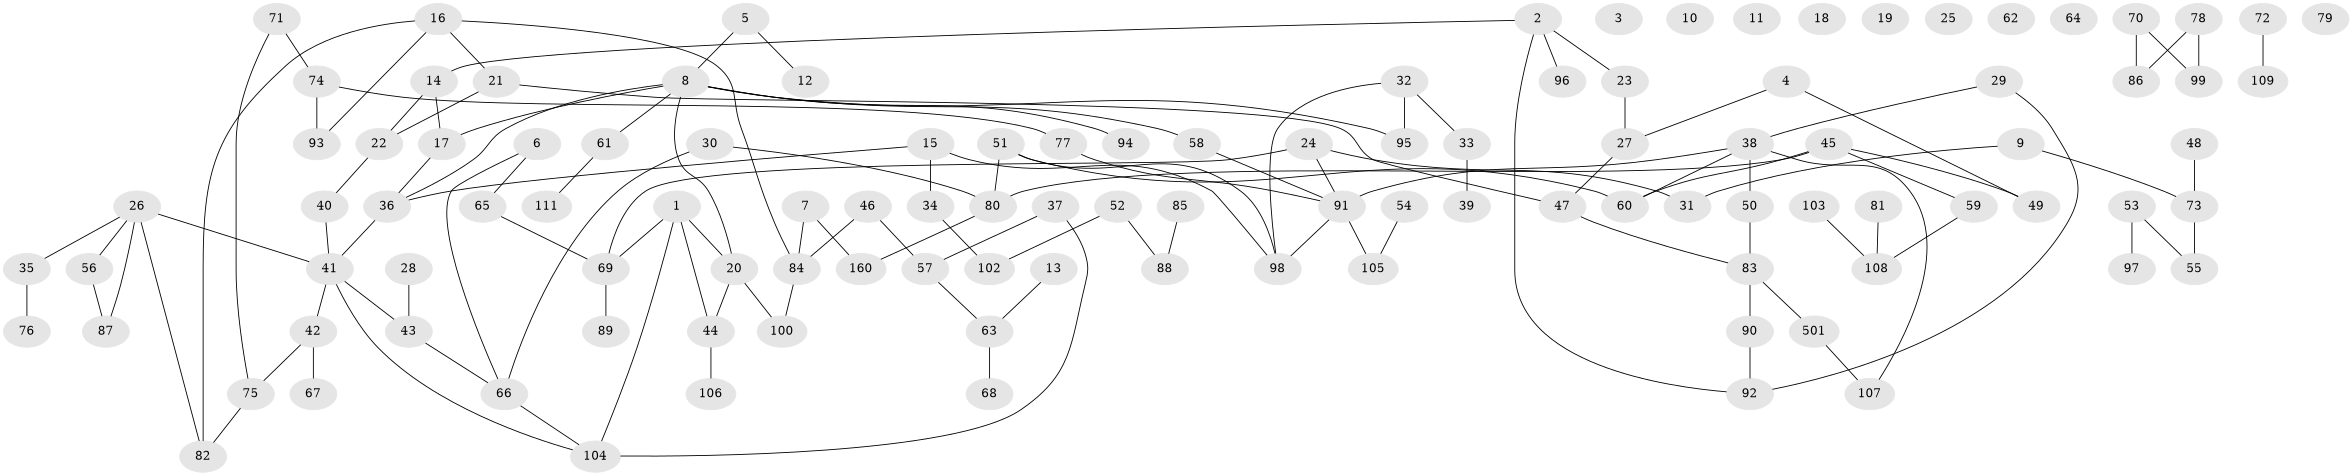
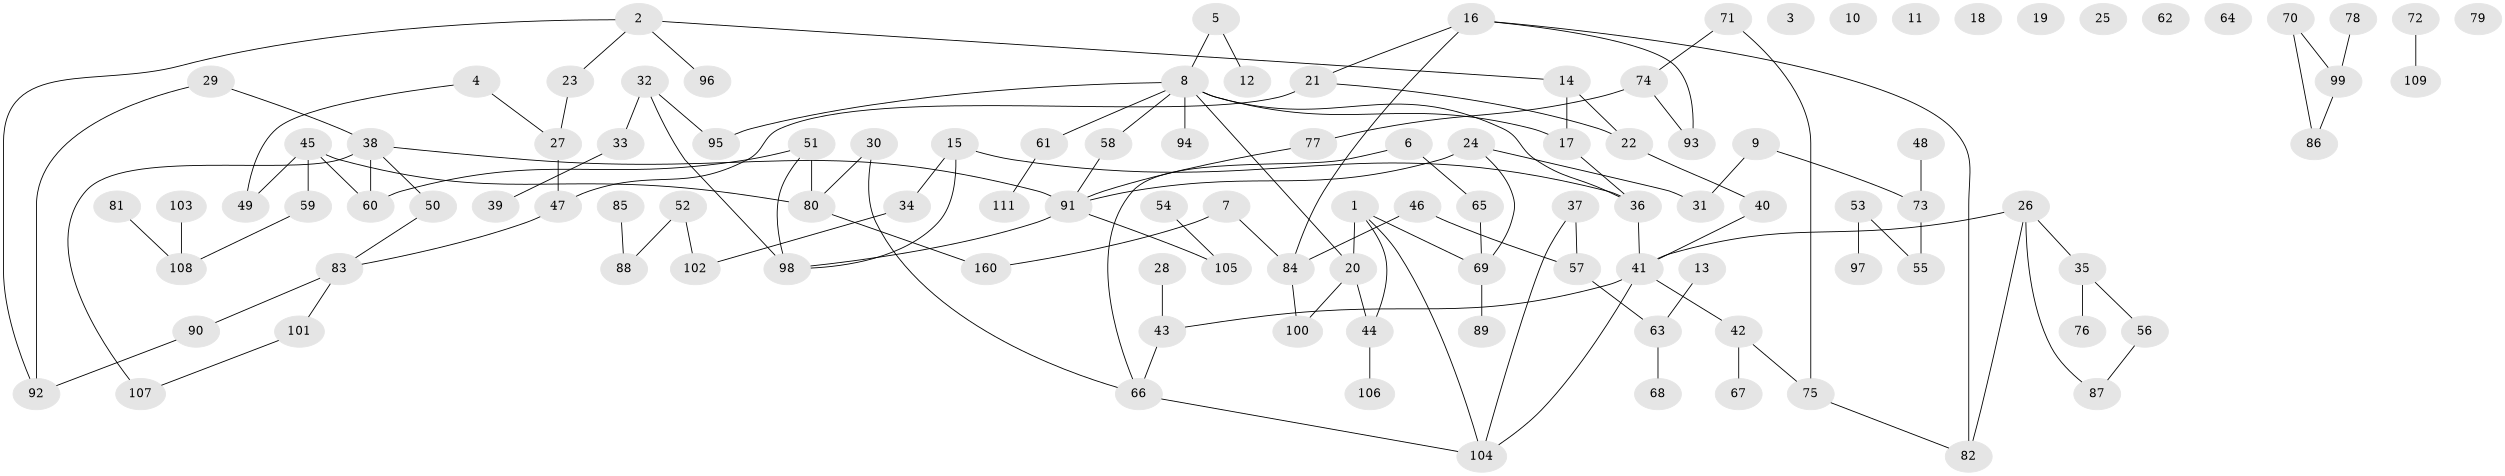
(2171, 47) -> (2326, 113)
(113, 238) -> (2114, 300)
(1814, 332) -> (299, 332)
